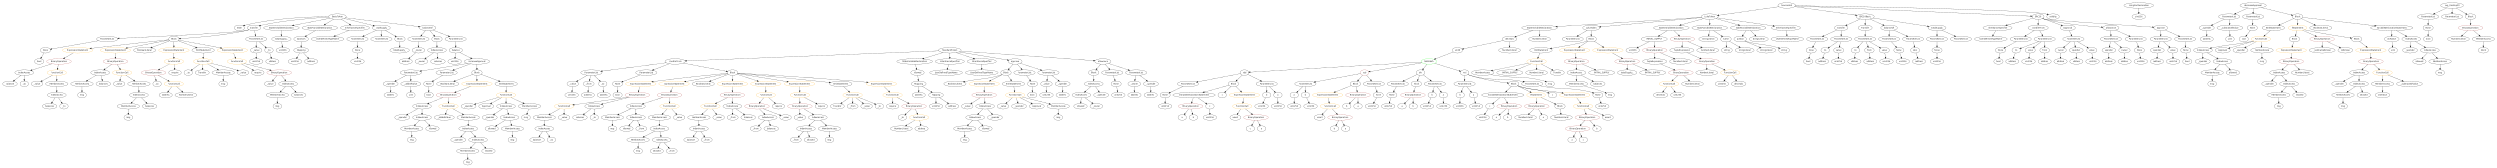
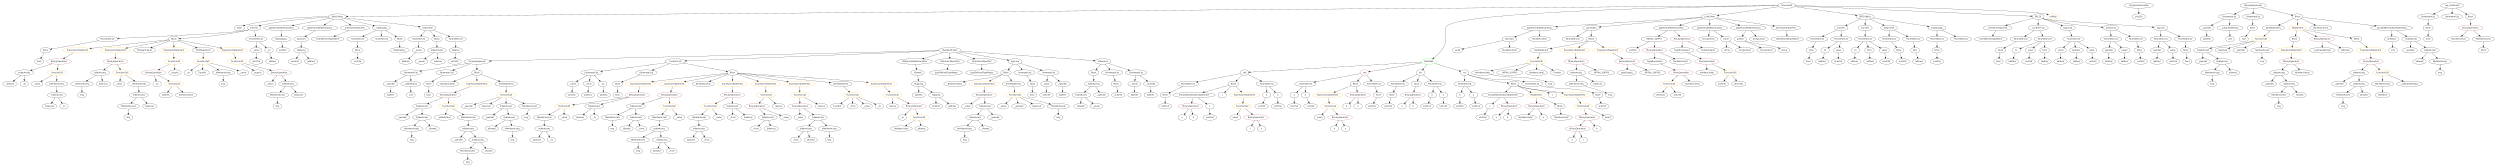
none -> (1063, 11)
(2053, 17) -> (2053, 17)
(465, 55) -> (715, 56)
(1444, 55) -> (1594, 10)
